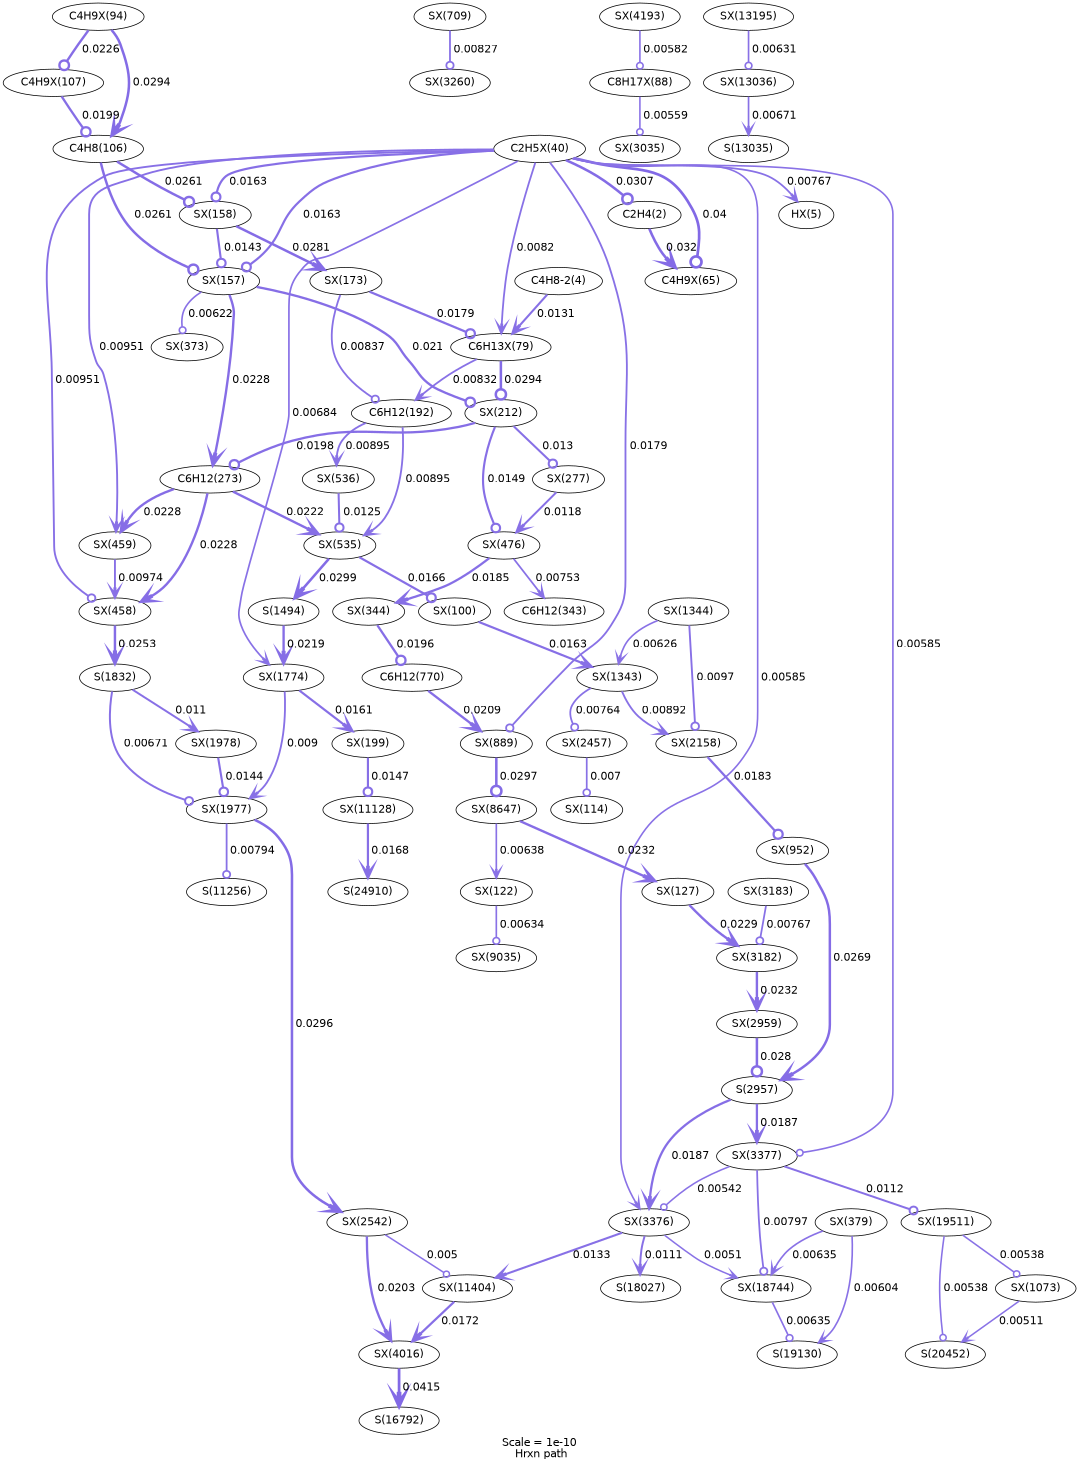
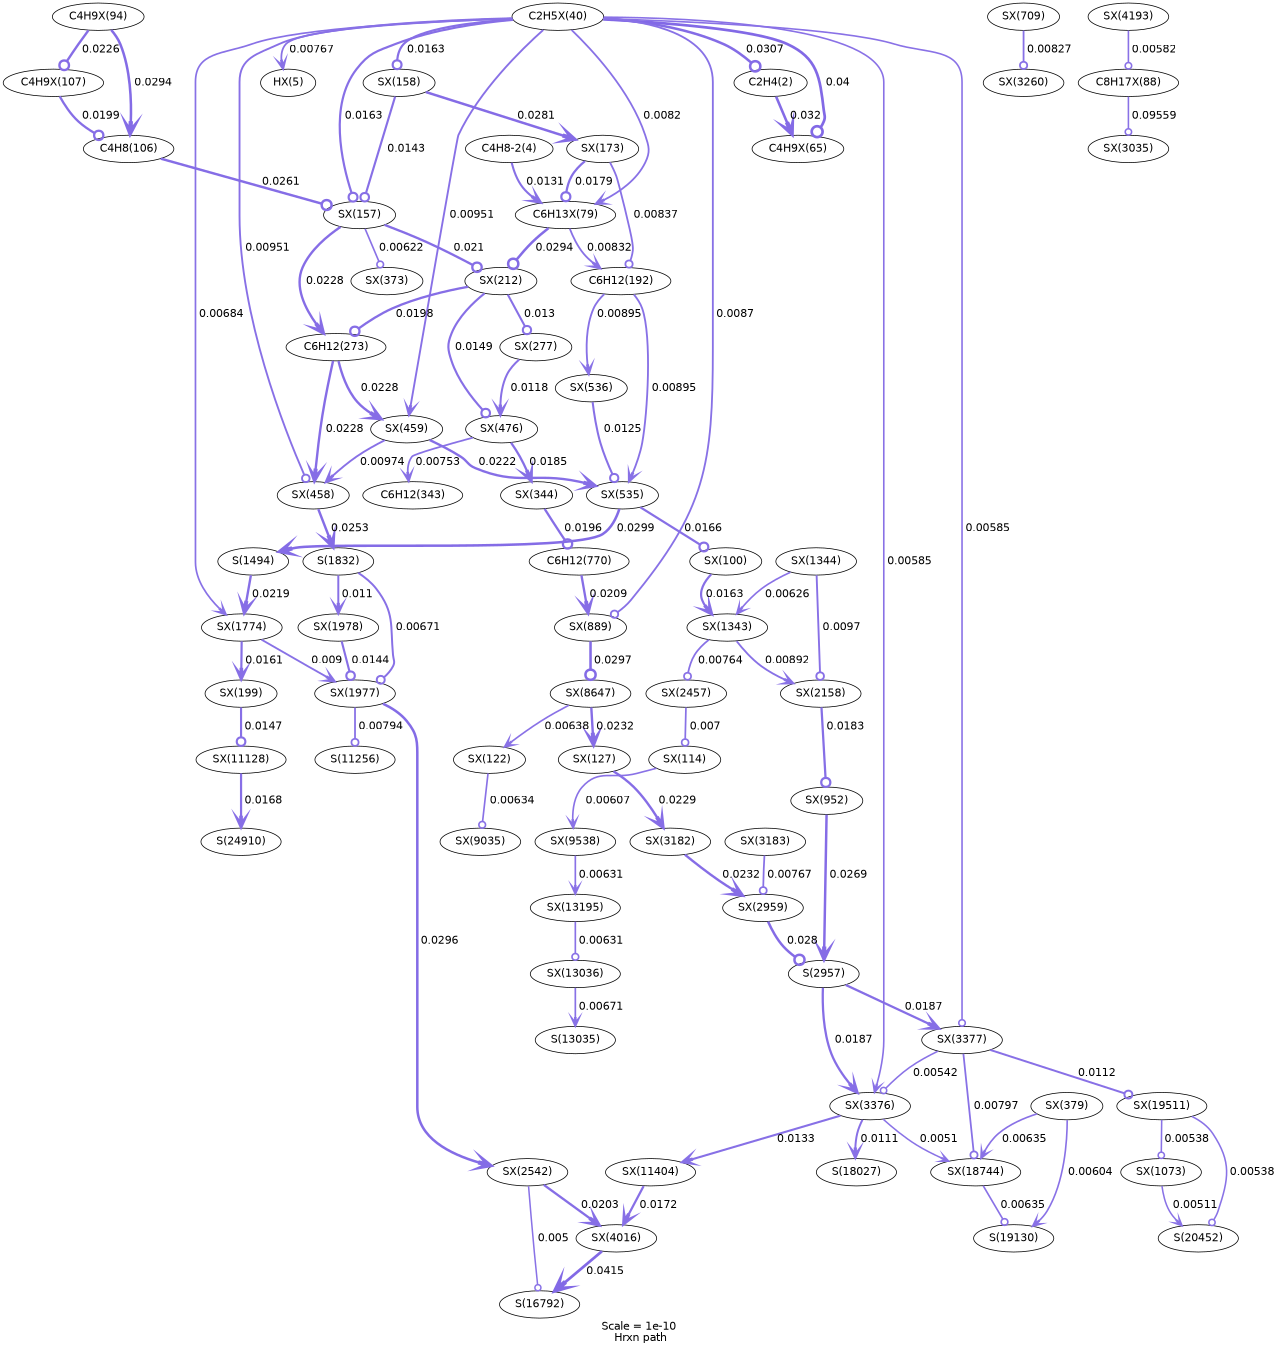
(664, 116) -> (1153, 116)
(150, 181) -> none
(647, 446) -> (734, 314)
(270, 510) -> (502, 476)
none -> (575, 842)
(763, 921) -> (764, 871)
(414, 1254) -> (533, 1235)
